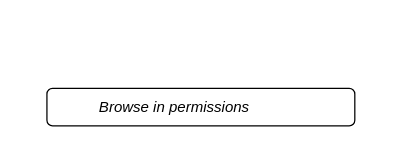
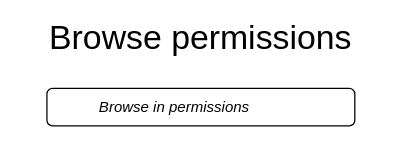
none -> (201, 38)
